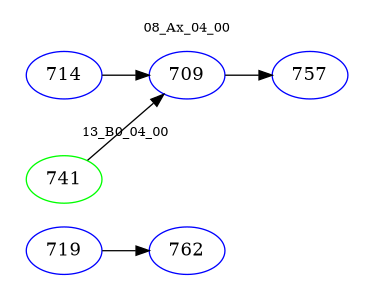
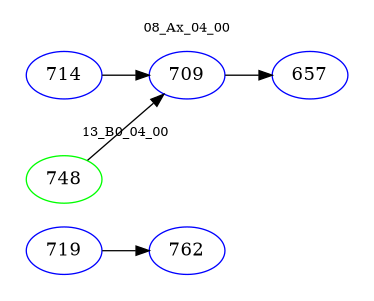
(310, 75) -> (310, 75)
(64, 179) -> (64, 179)
